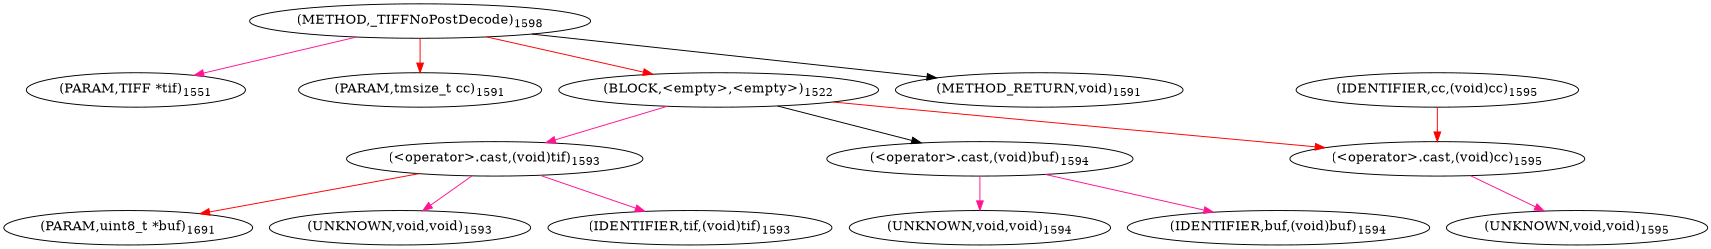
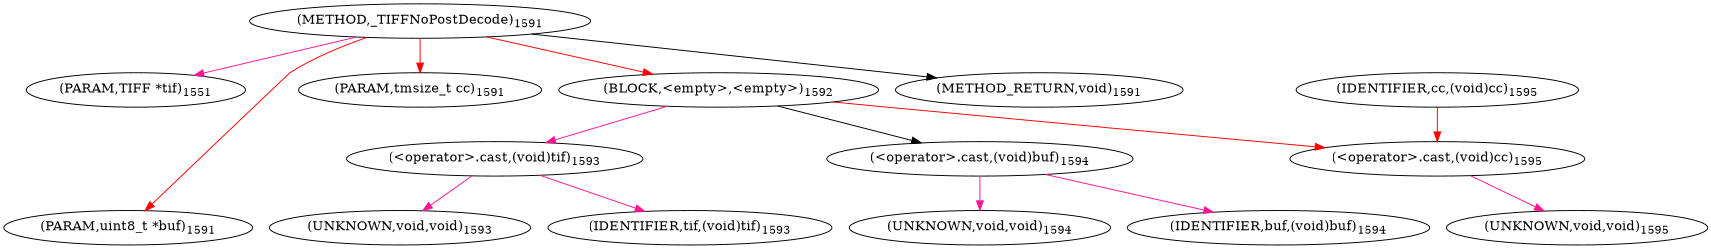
(529, 20) -> (529, 20)
(819, 89) -> (819, 89)
(314, 193) -> (252, 109)
(201, 226) -> (201, 226)
